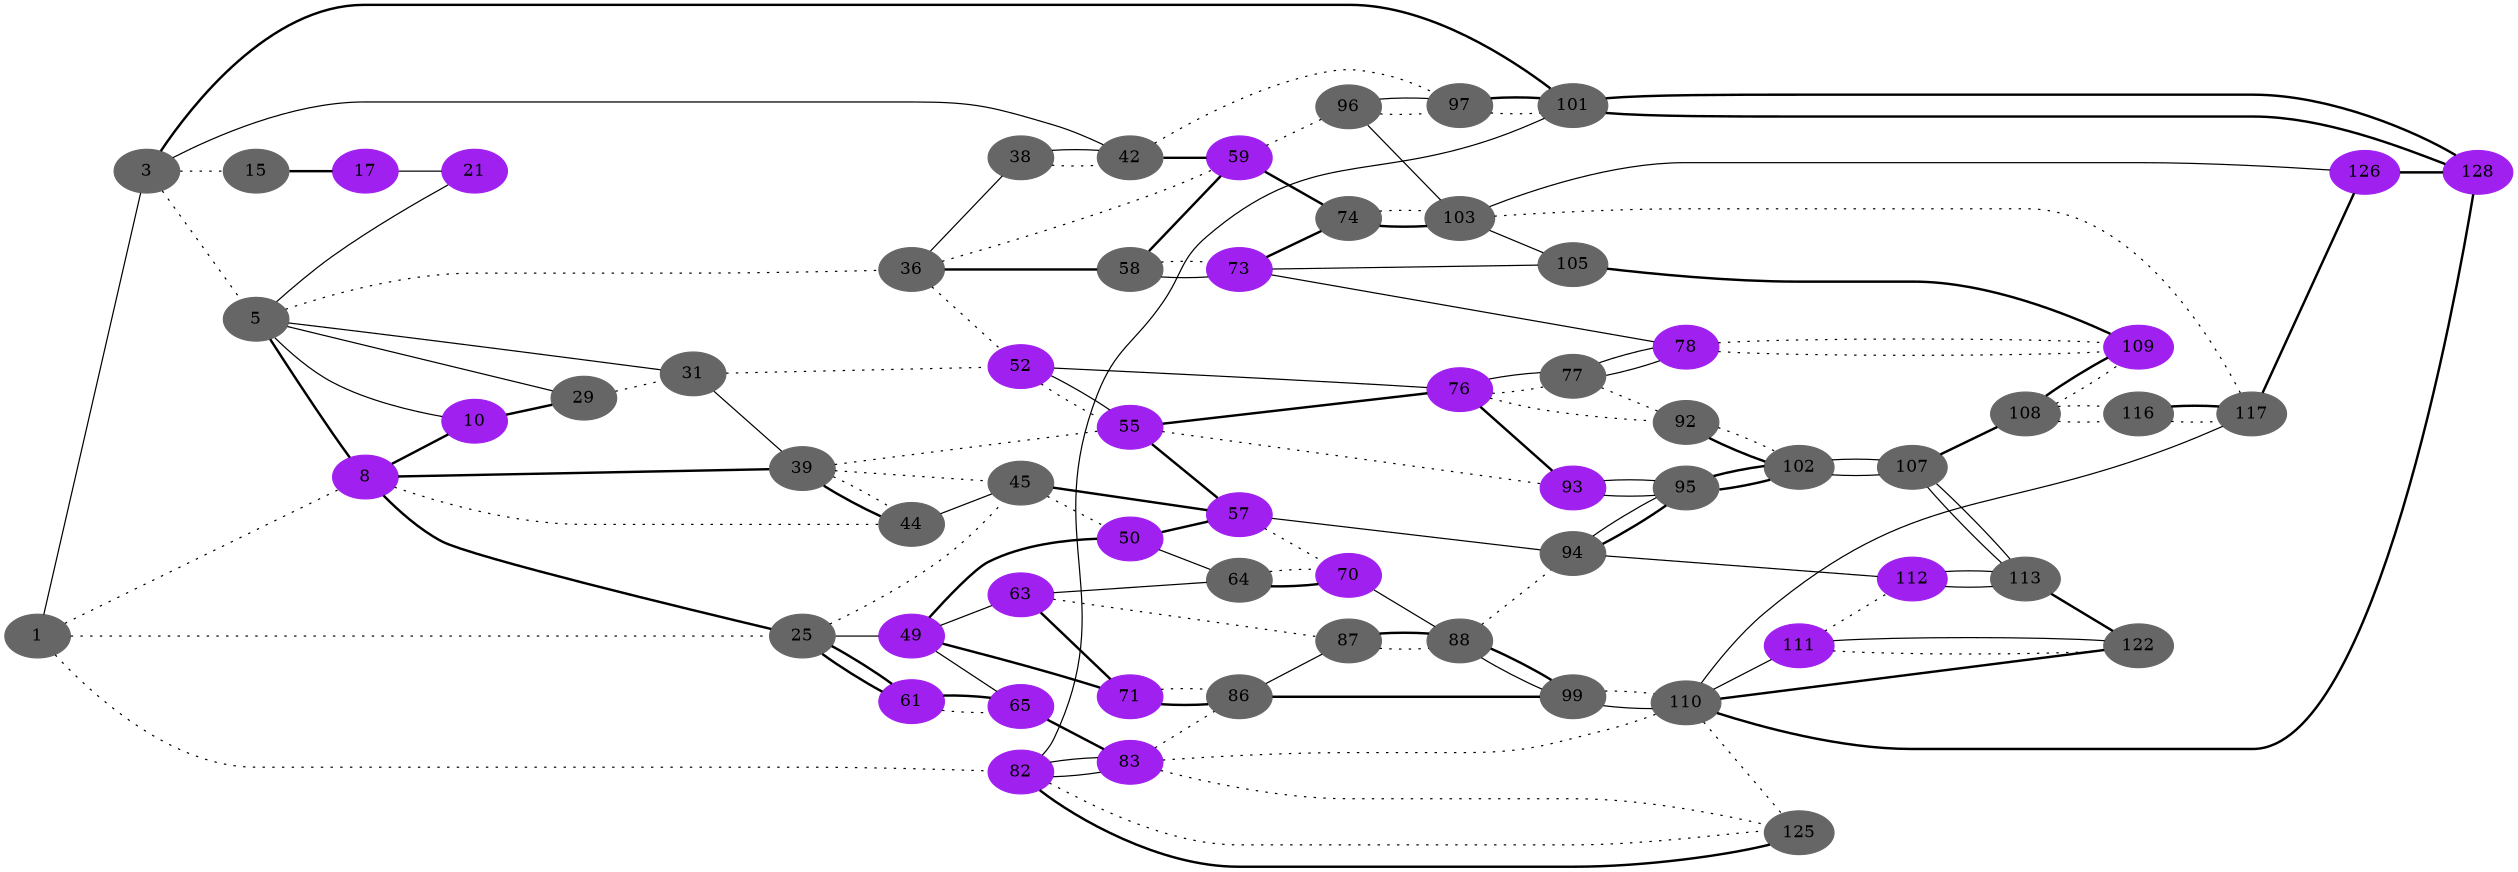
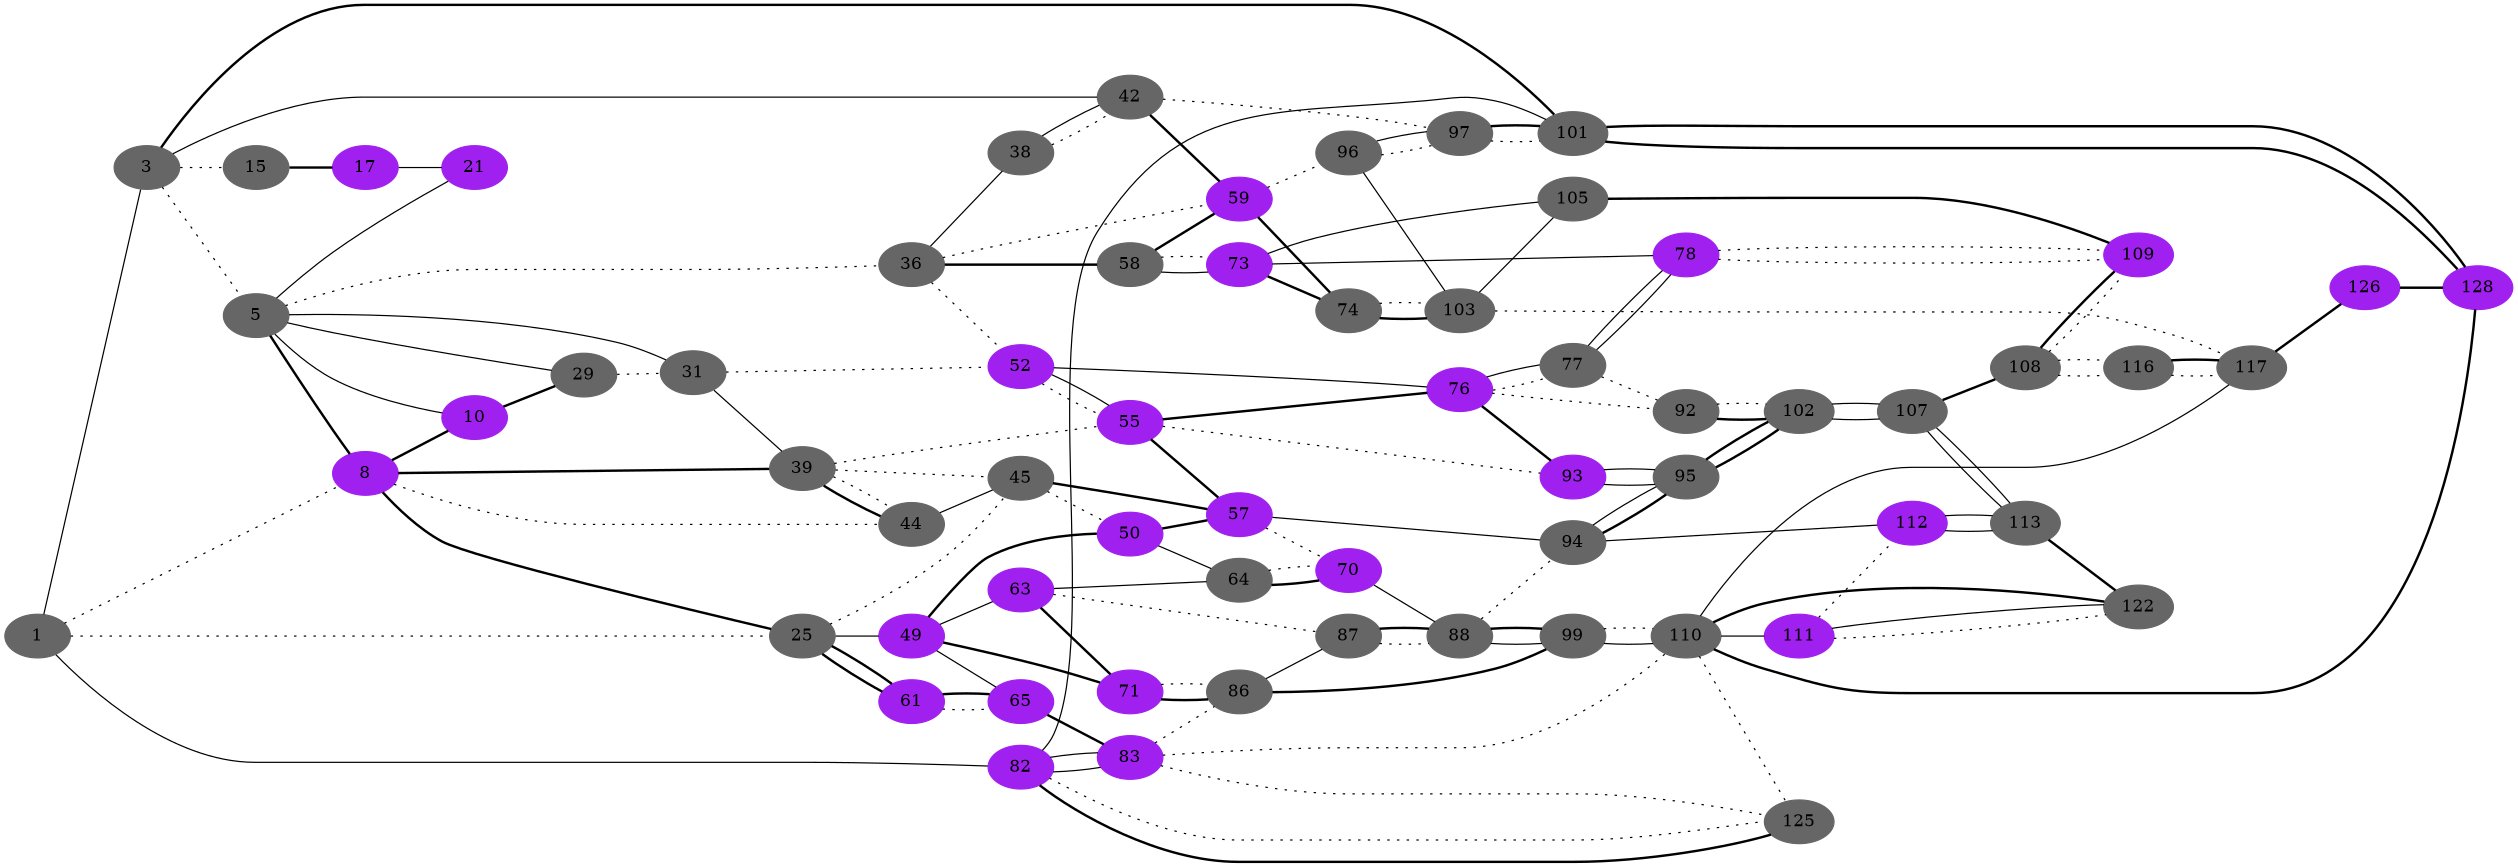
(1907, 163) -> none
(504, 767) -> (506, 762)
